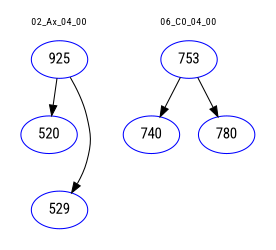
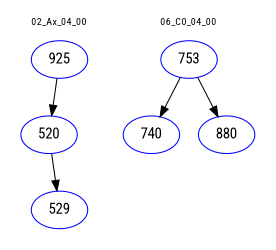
(90, 130) -> (54, 167)
(227, 135) -> (227, 135)
